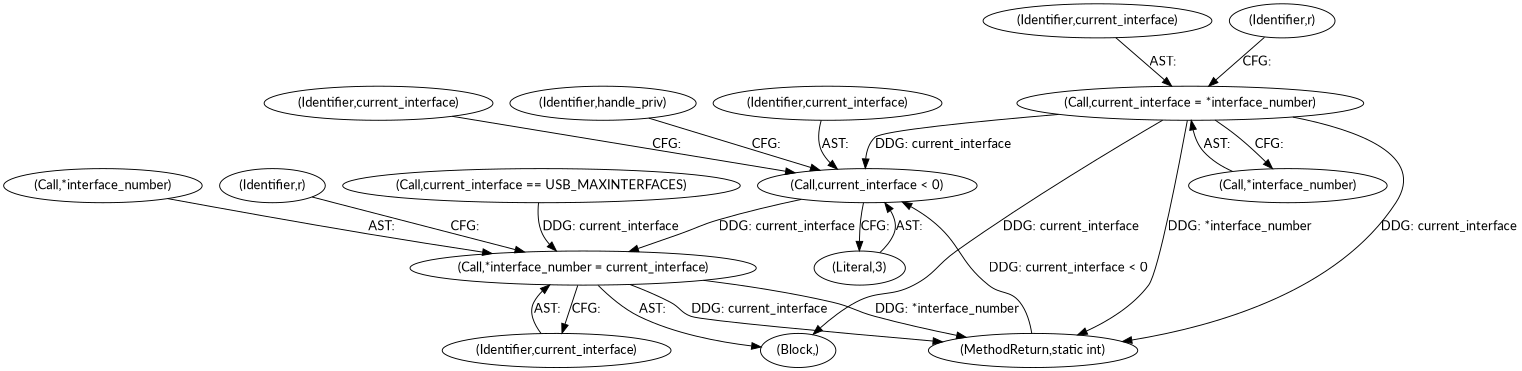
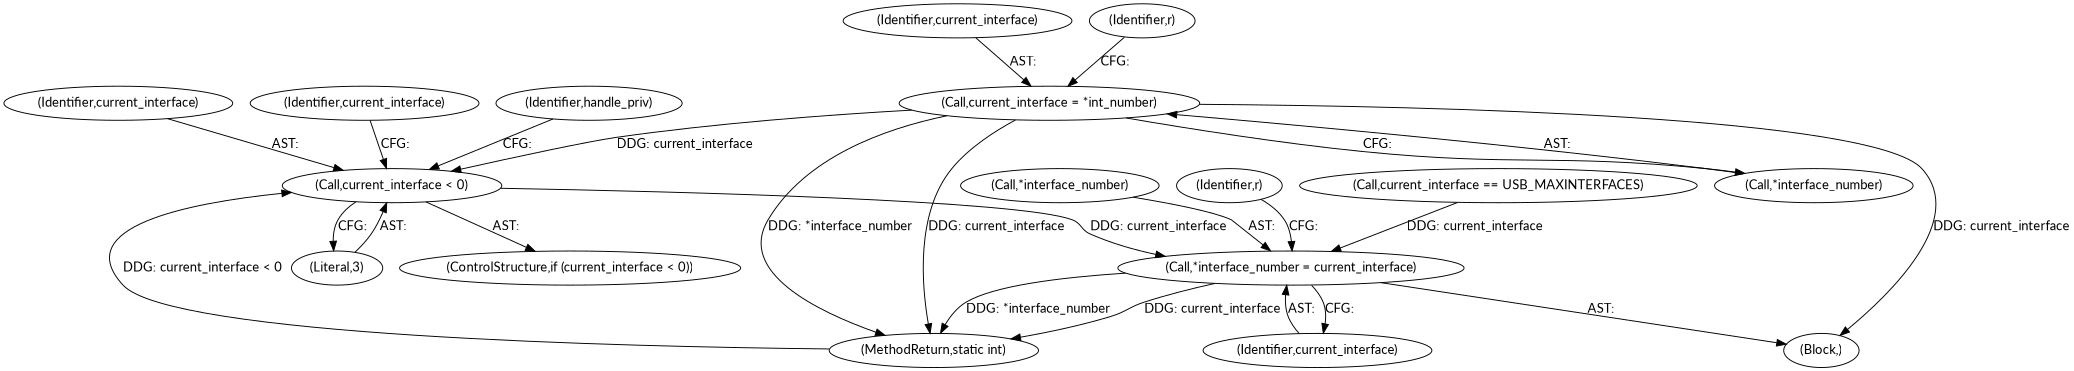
(1190, 103) -> (1049, 103)
none -> (570, 268)
